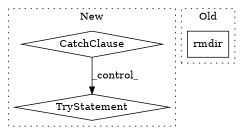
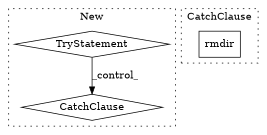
(208, 17) -> (220, 17)
(92, 72) -> (92, 72)
